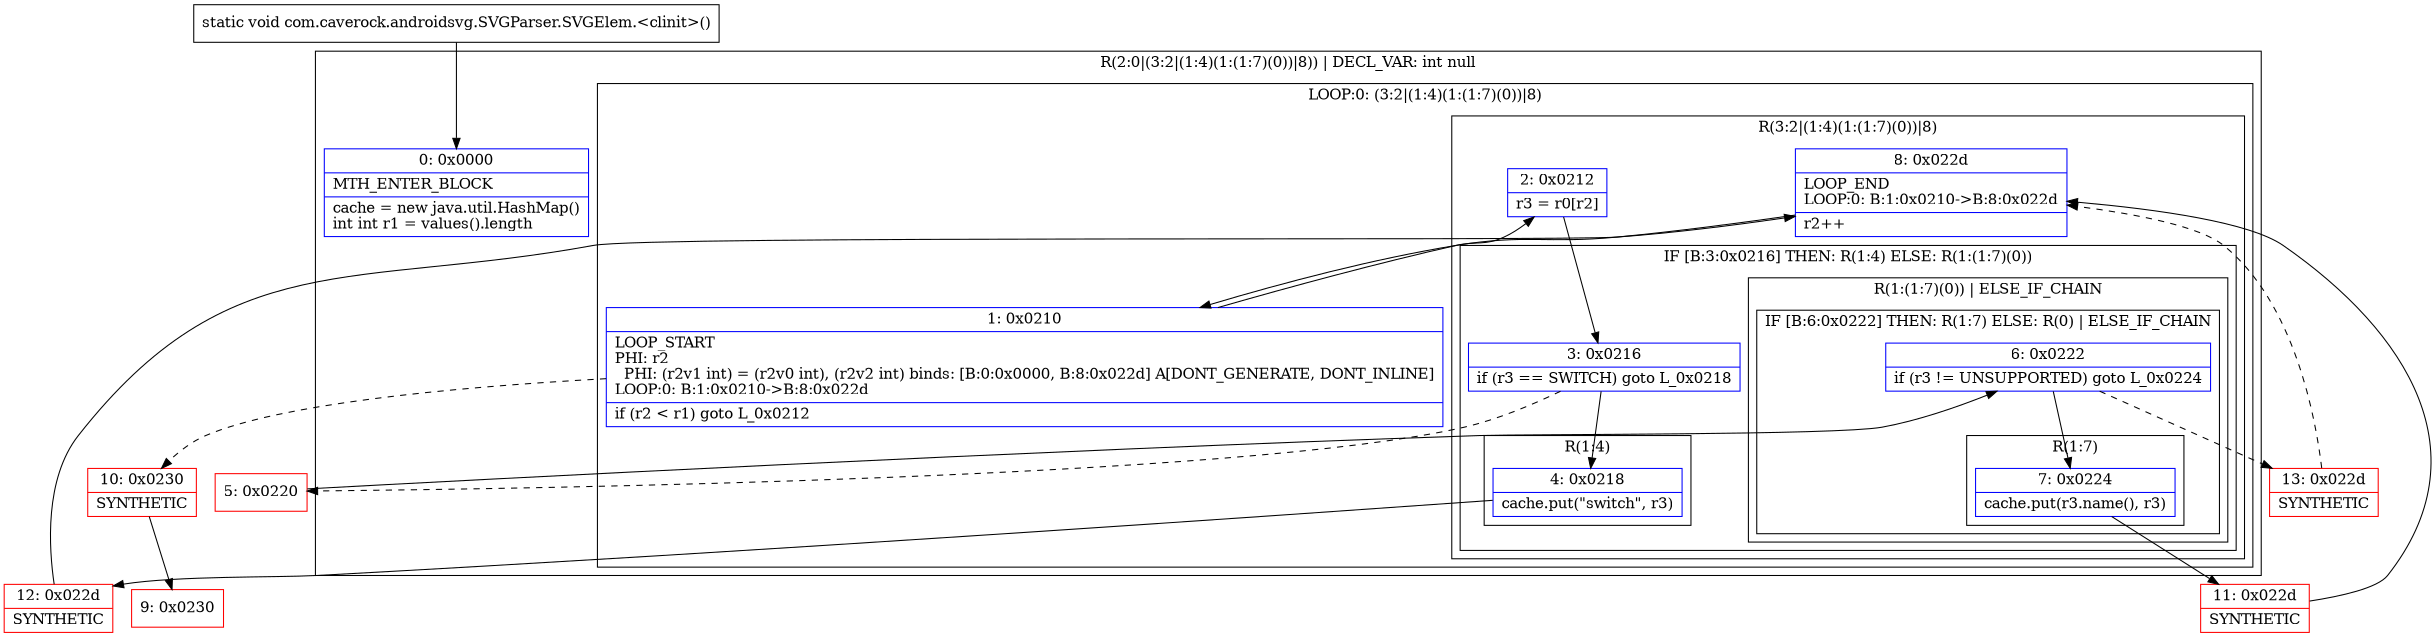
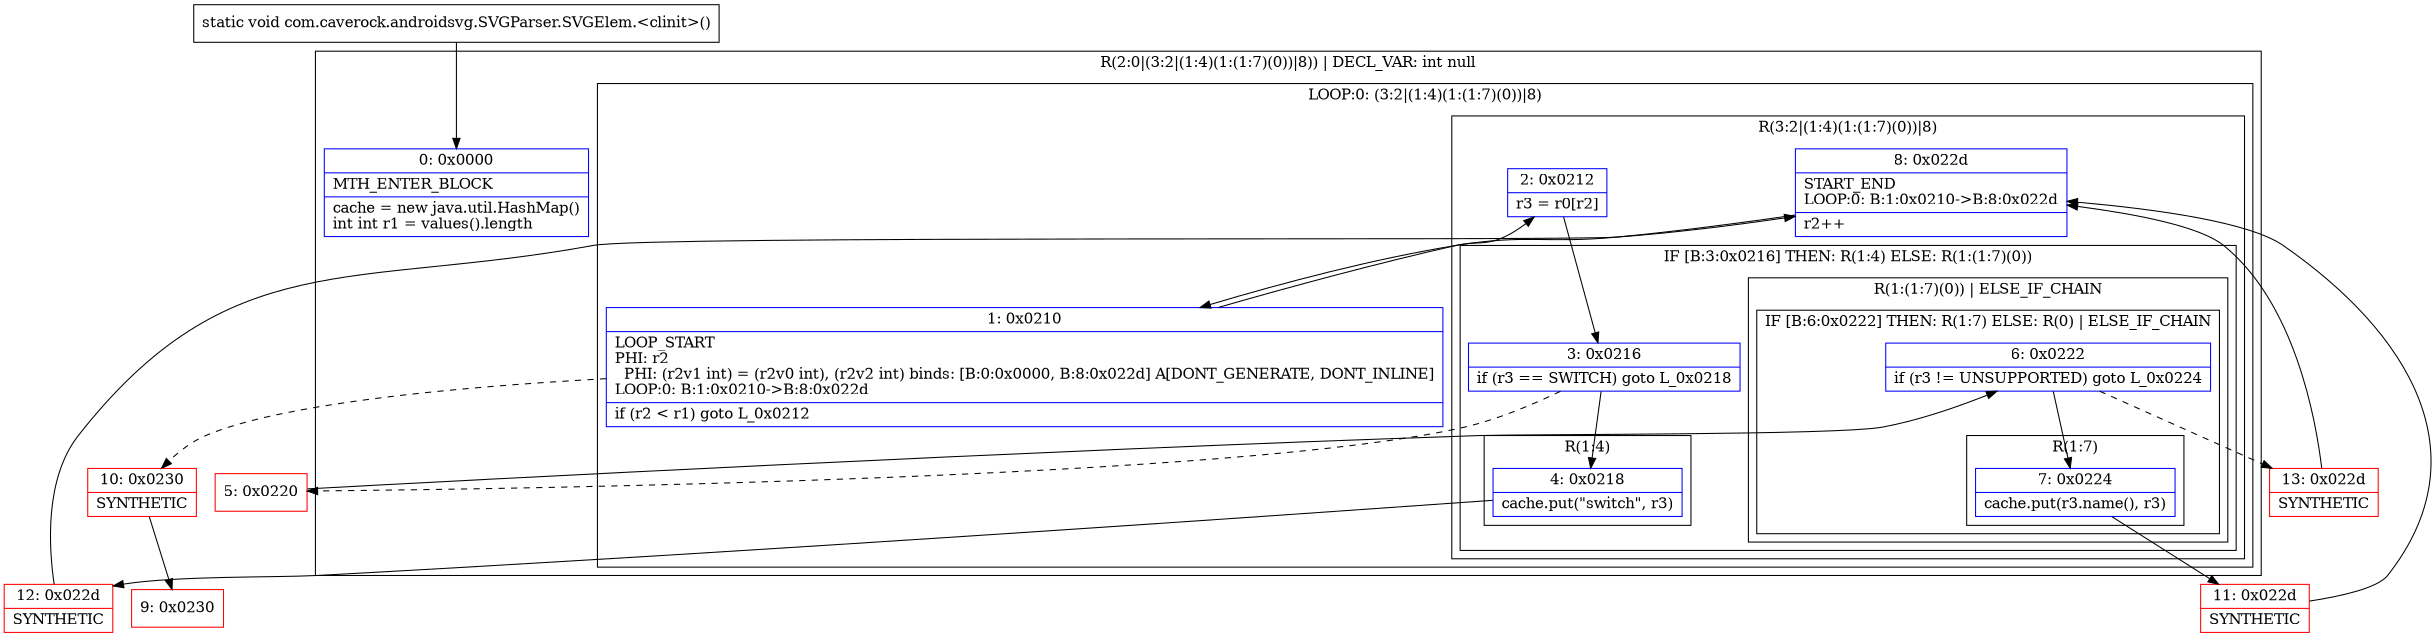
(1847, 184) -> (1850, 184)
(2268, 297) -> (2268, 297)
